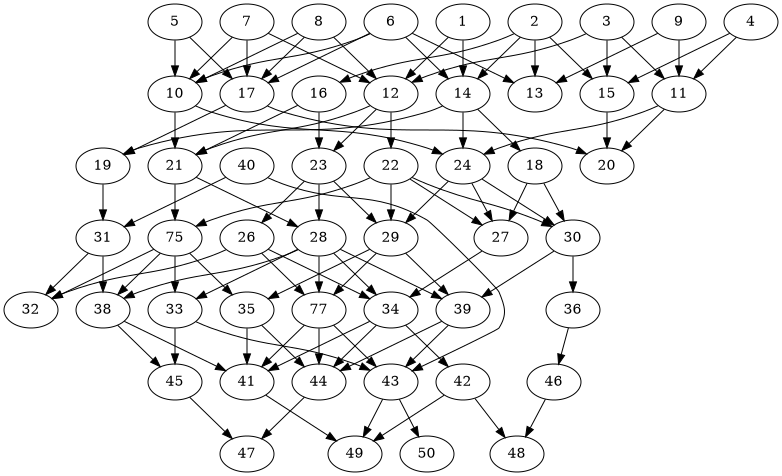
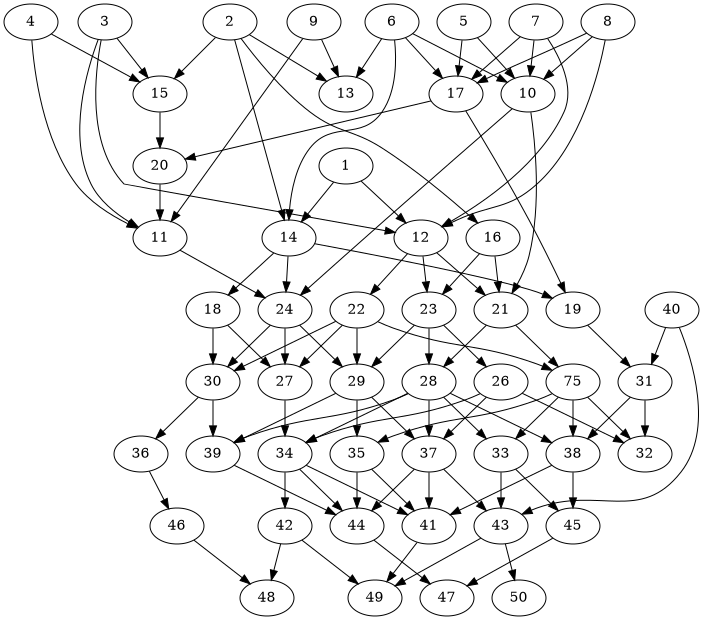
(647, 126) -> (160, 197)
(319, 310) -> (429, 454)
(432, 342) -> none
